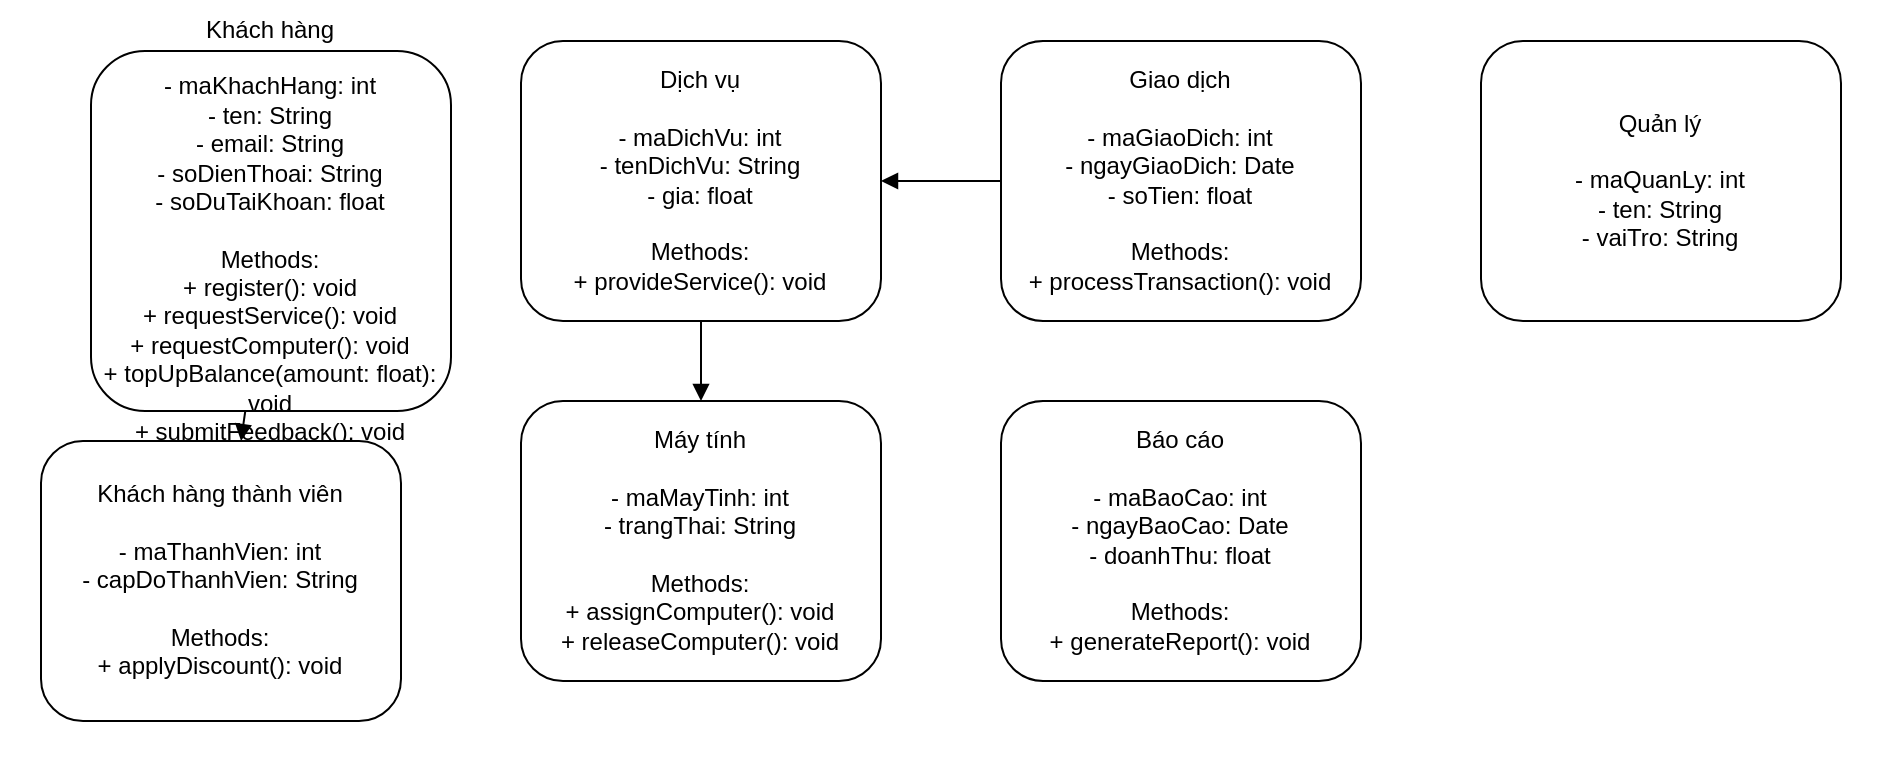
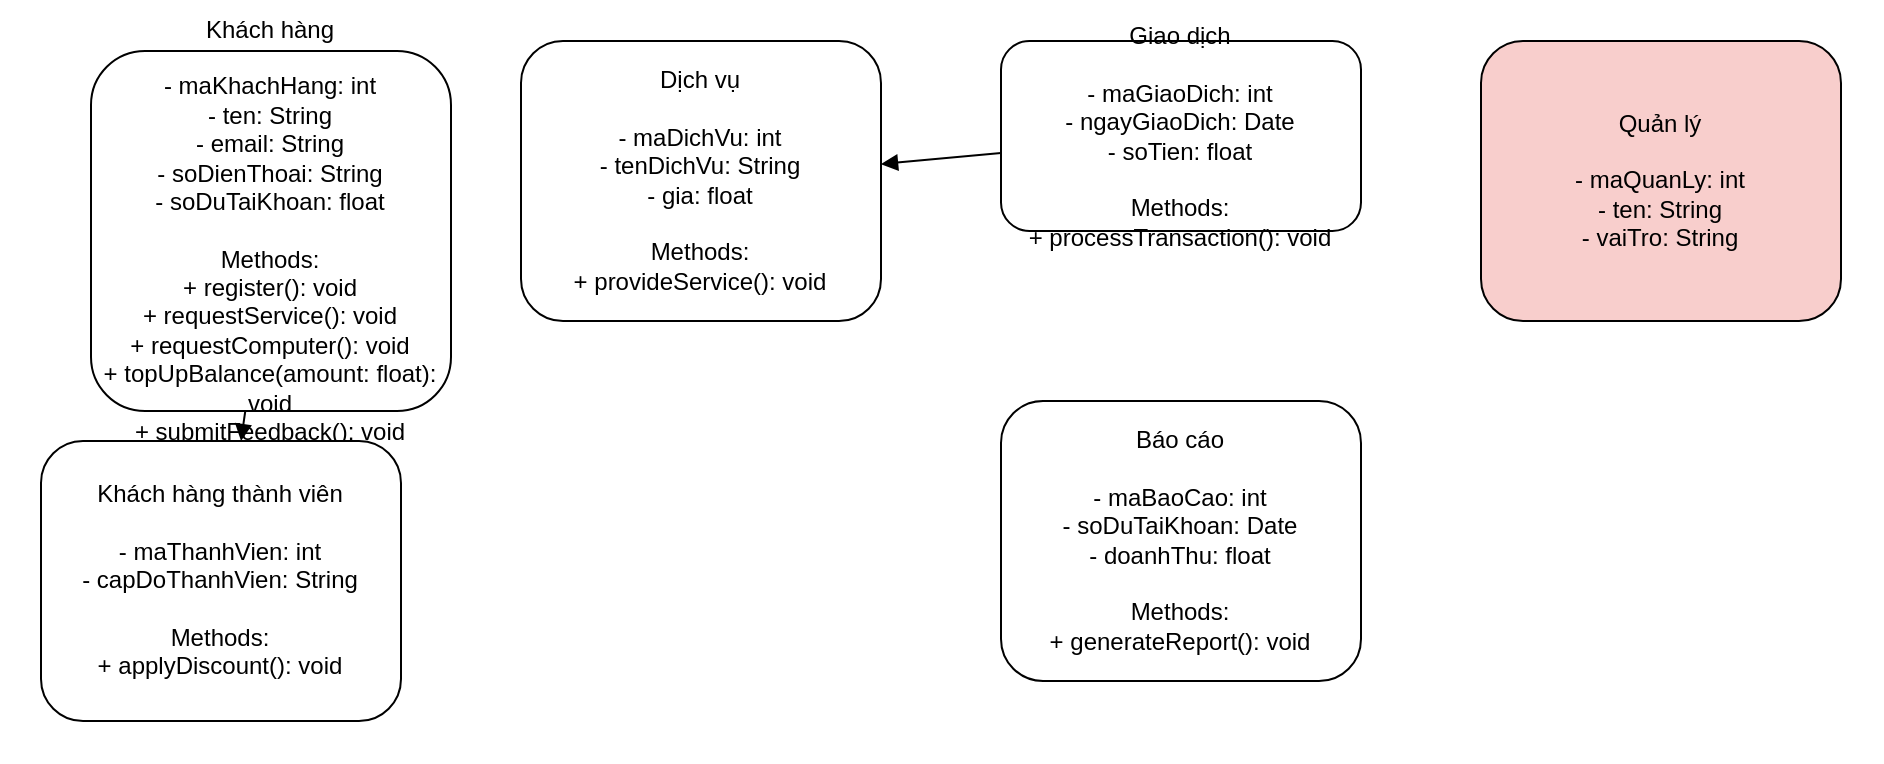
(1181, 181) -> (1181, 136)
(1661, 181) -> (1661, 181)
(701, 352) -> none
(701, 541) -> none
(1181, 541) -> (1181, 541)
